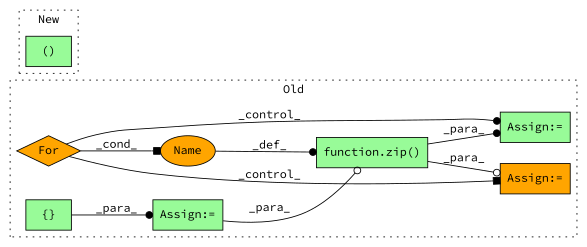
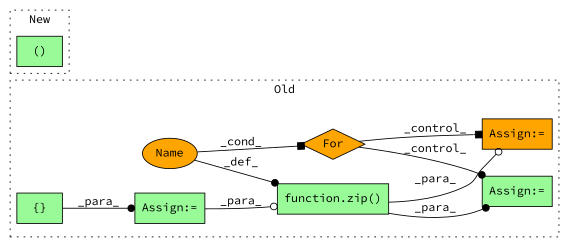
(116, 151) -> (247, 149)
